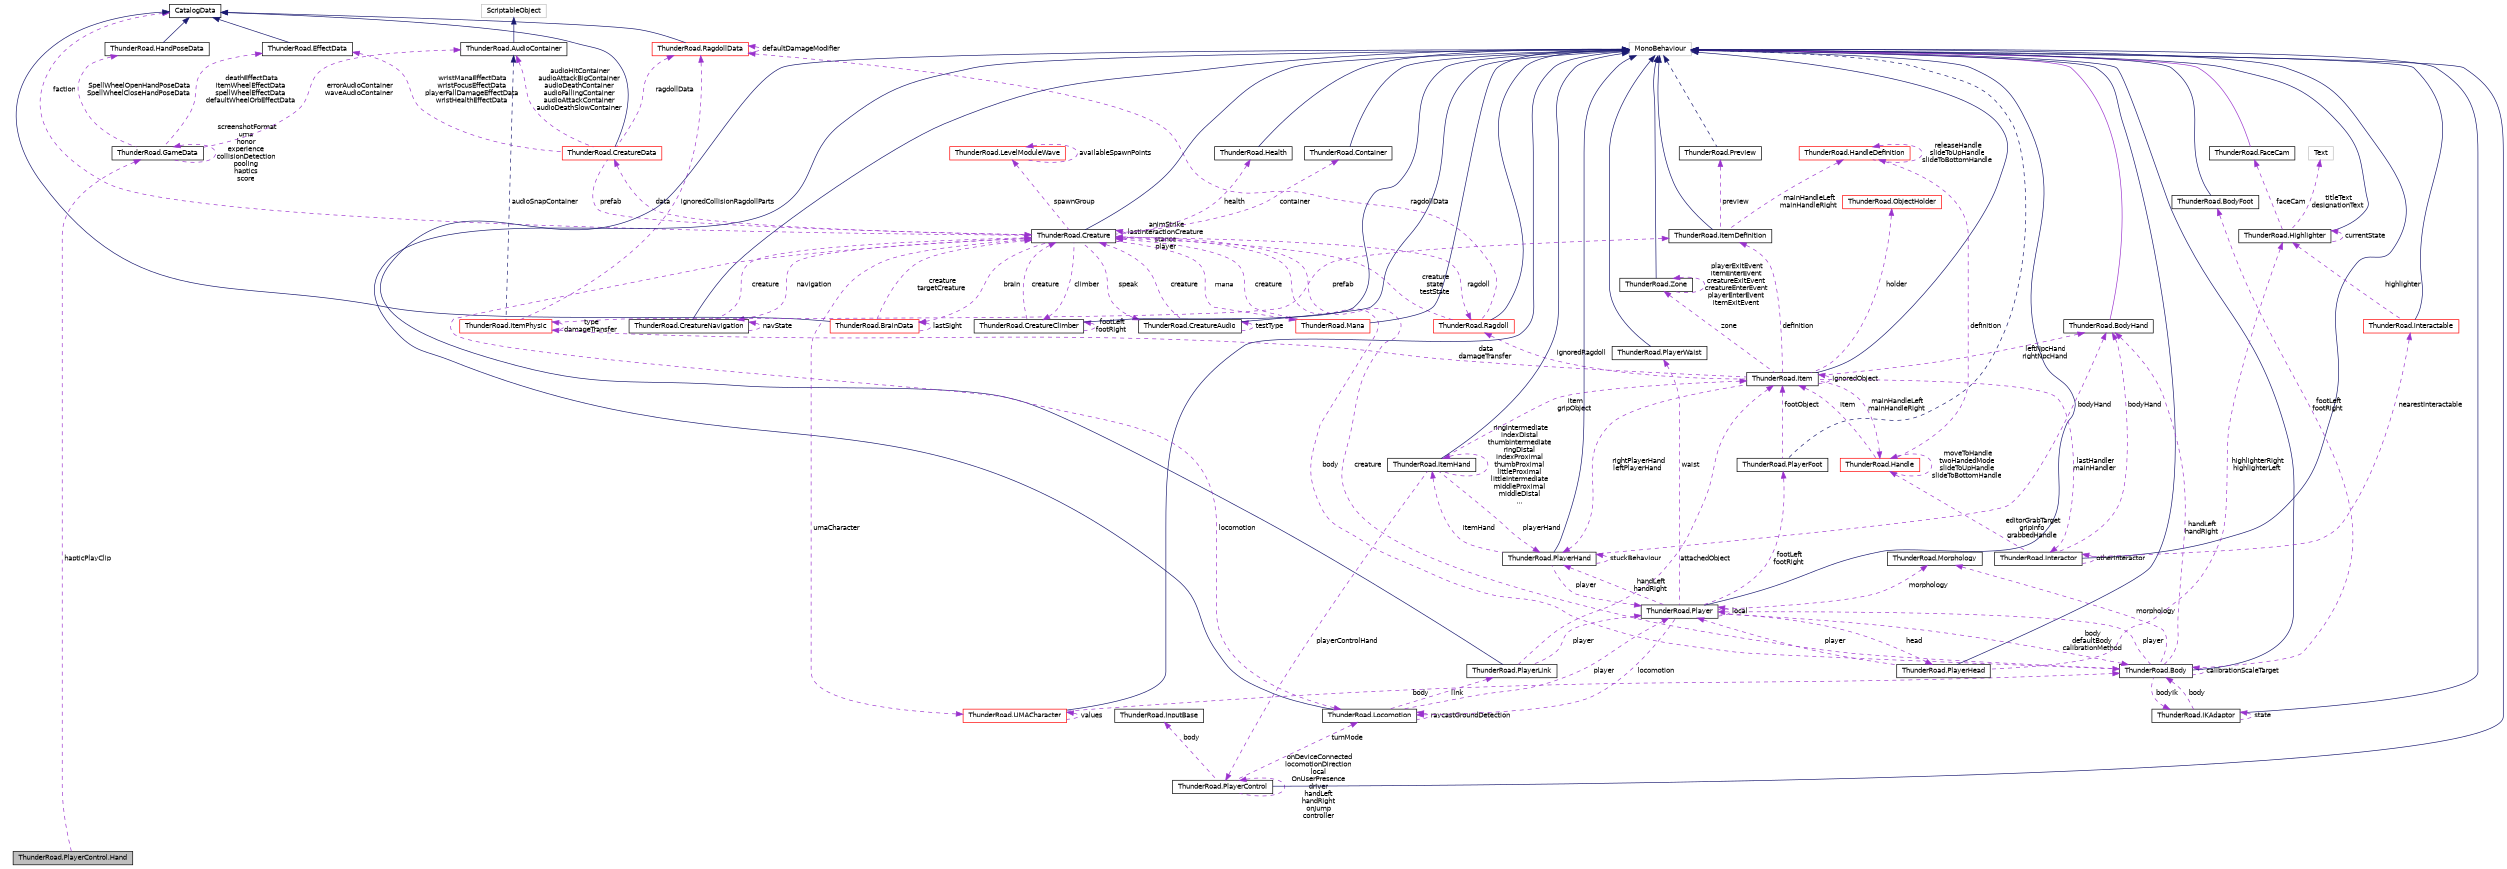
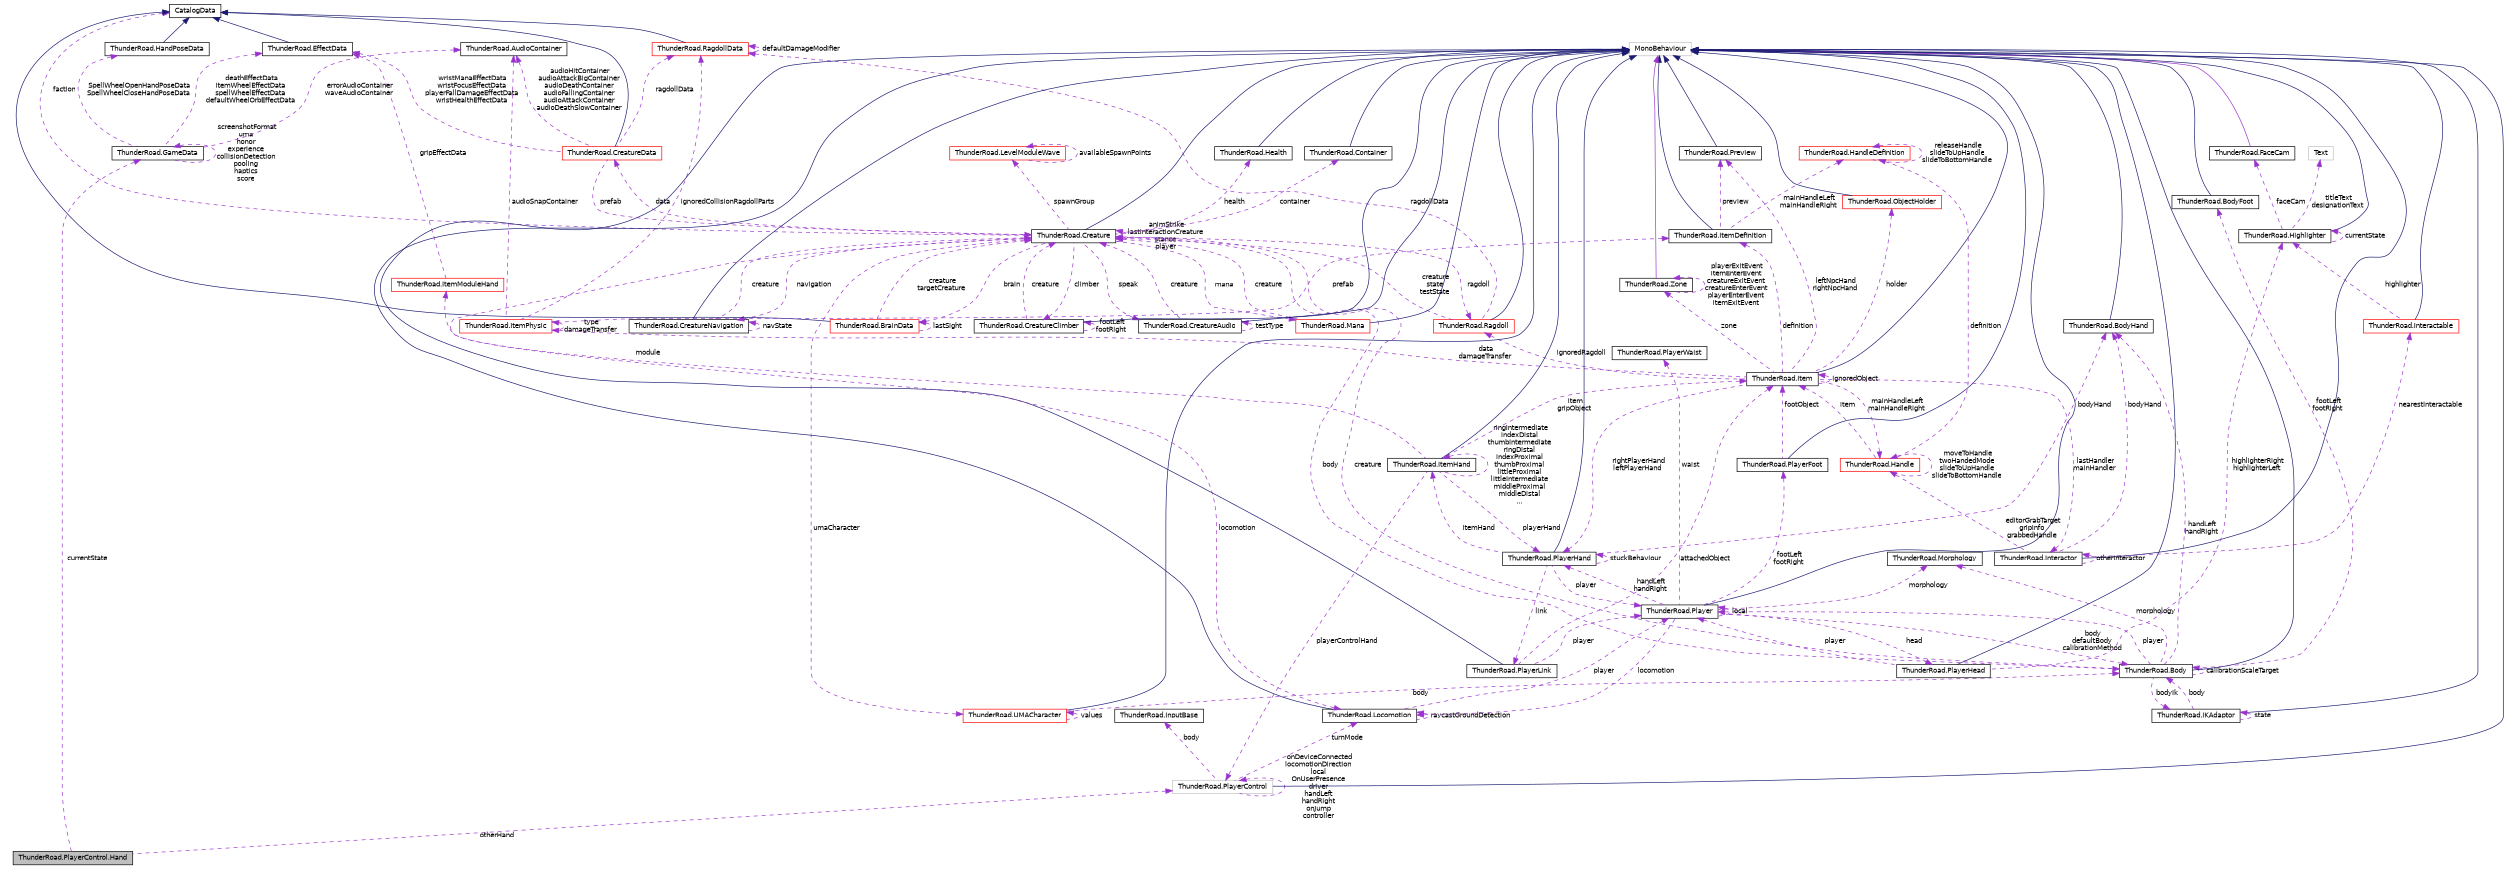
(514, 11) -> none
(2078, 76) -> (2078, 76)
(1692, 104) -> (1692, 104)
(1655, 170) -> (1655, 170)
(510, 191) -> (510, 191)
(2025, 195) -> (2025, 195)
(1609, 206) -> (1772, 131)
none -> (448, 285)
(1949, 360) -> (1800, 263)
(87, 559) -> (87, 559)
(1438, 694) -> (1532, 612)
(1223, 787) -> (1223, 787)
none -> (649, 822)
